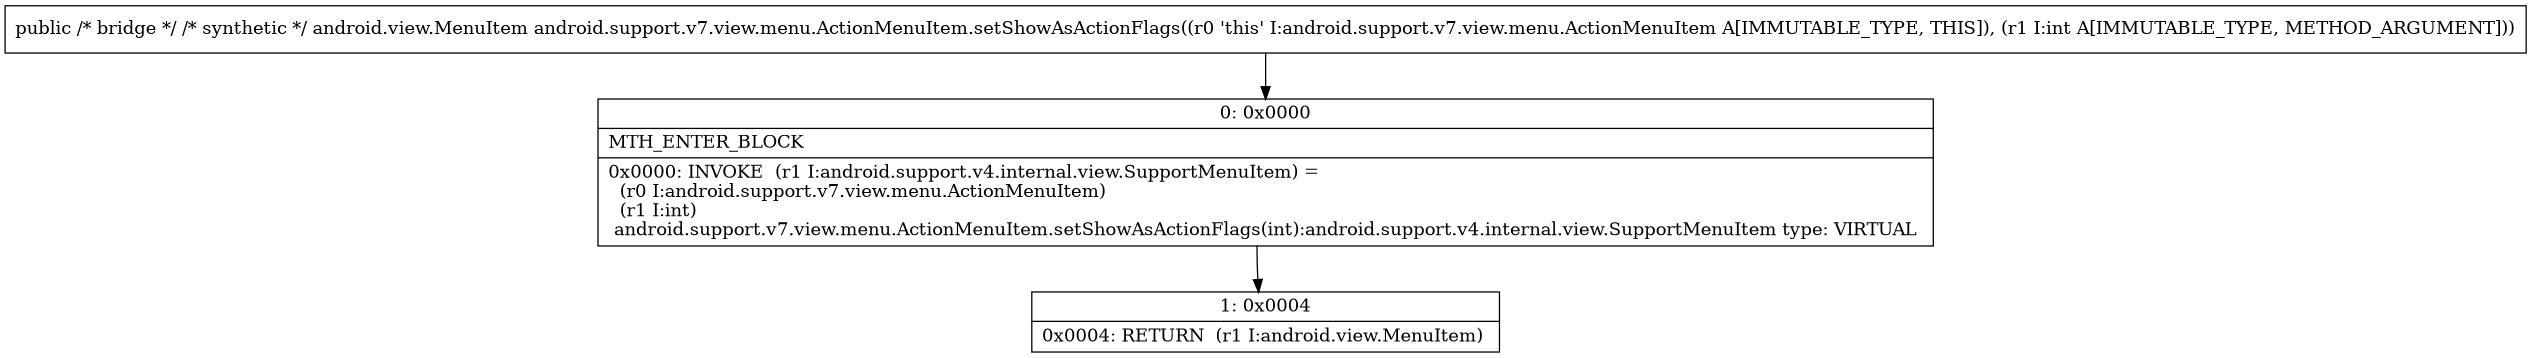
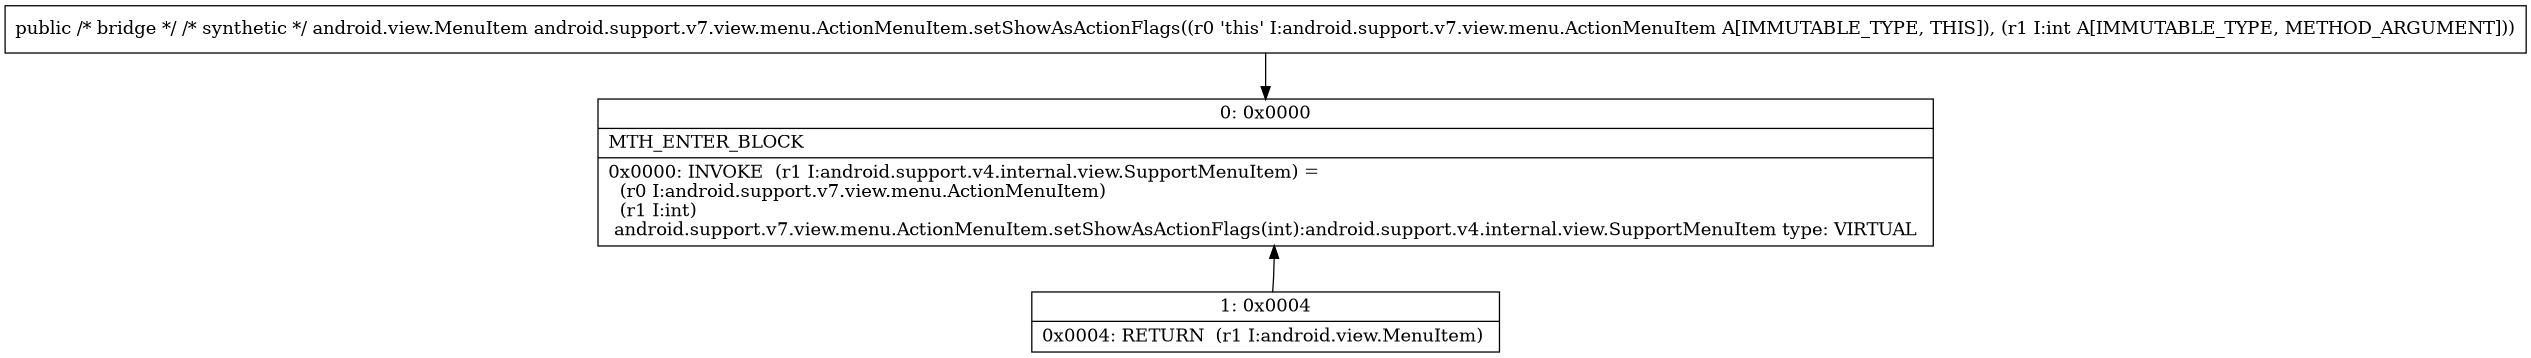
(1257, 263) -> (1274, 275)
